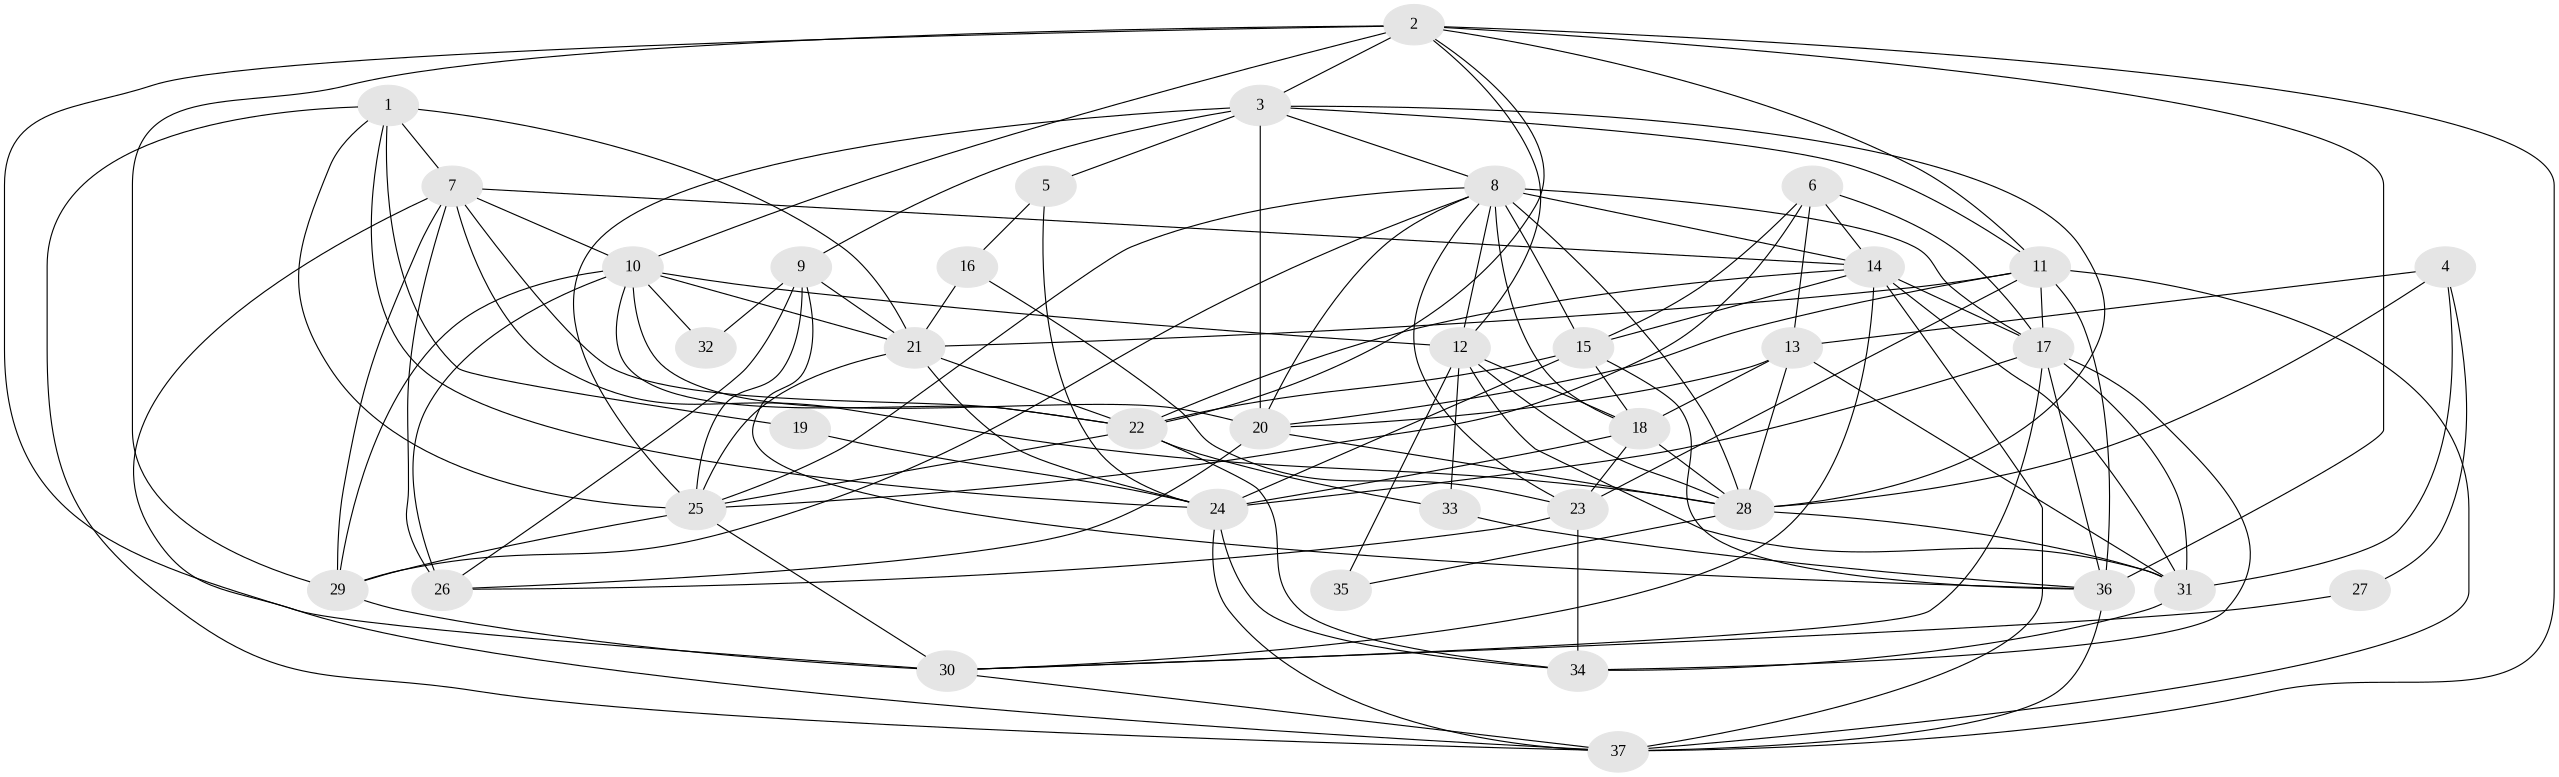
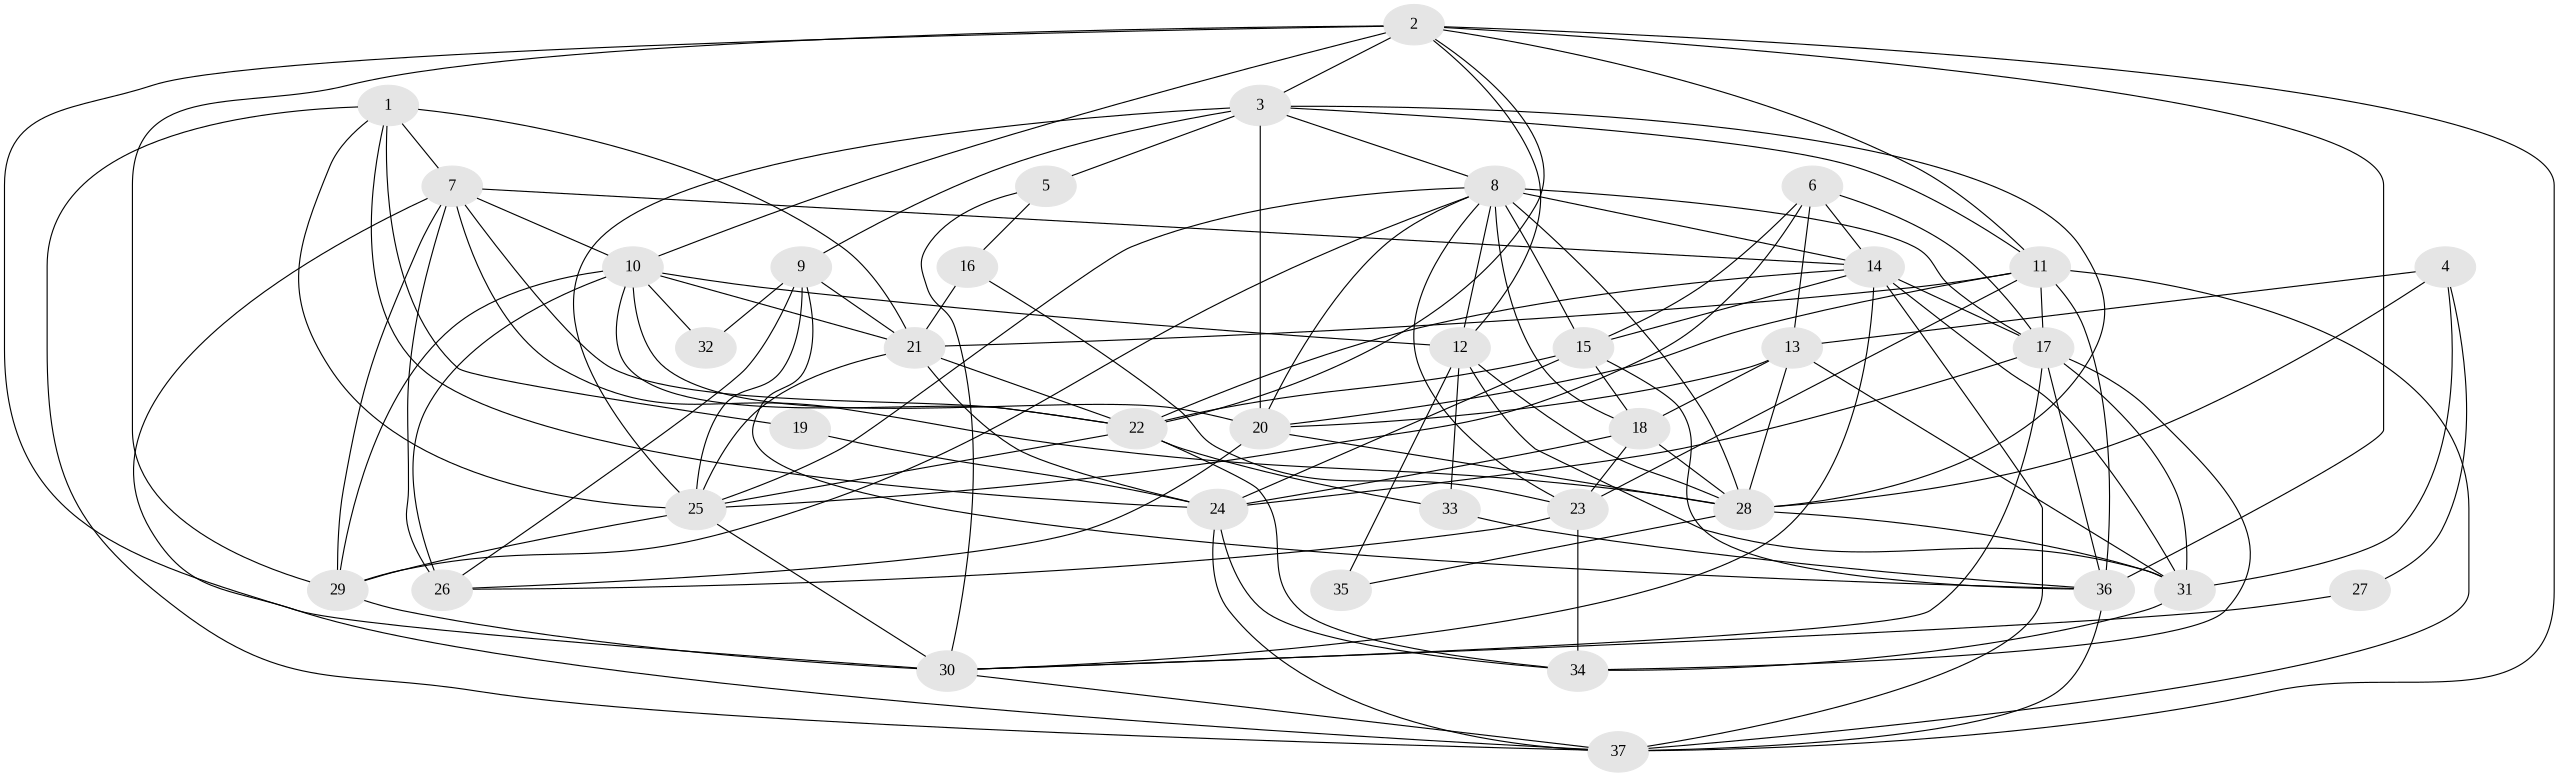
(1061, 376) -> (968, 390)
(1530, 380) -> none
